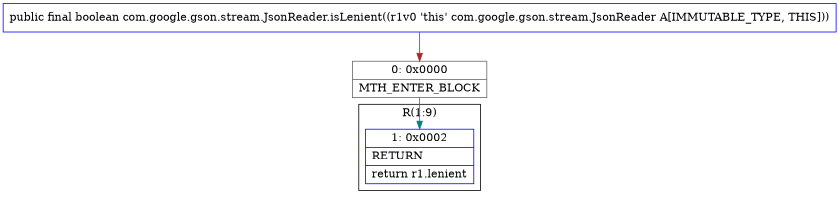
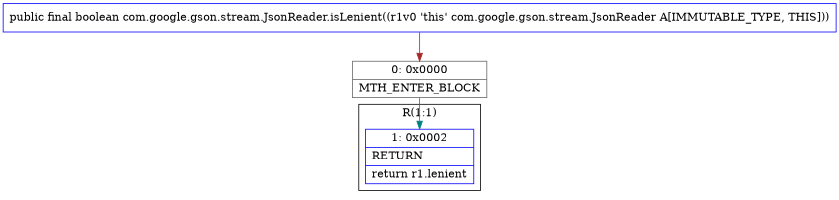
(420, 113) -> (420, 113)
